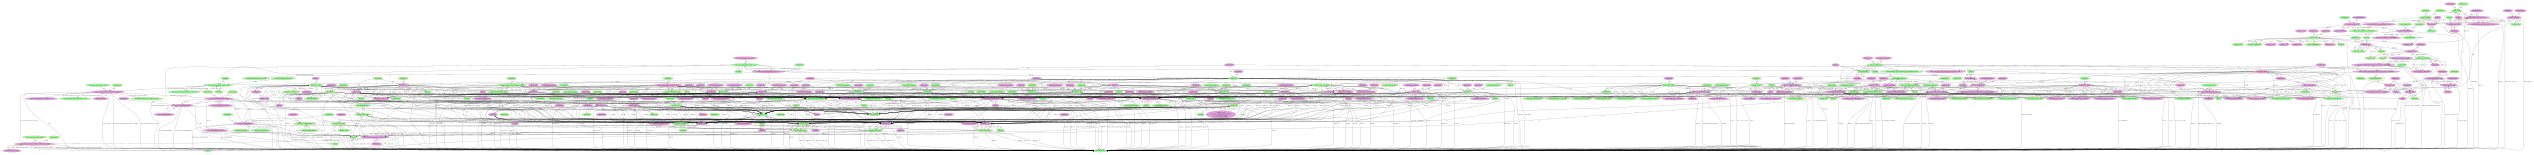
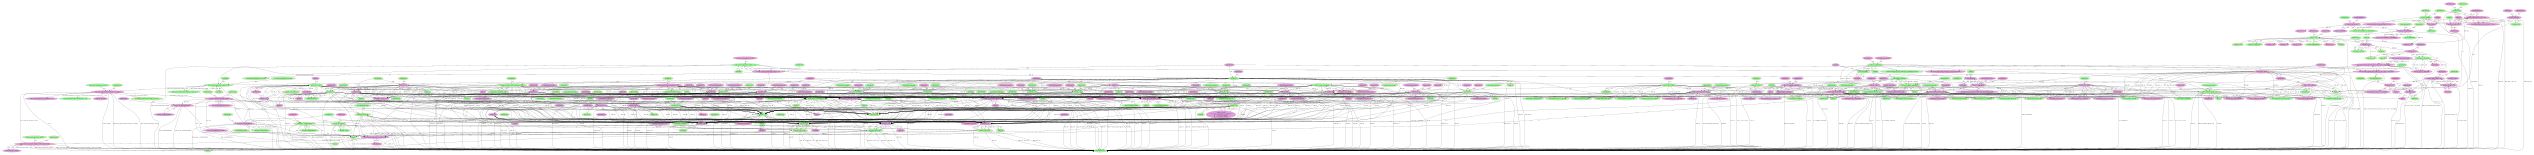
(2210, 92) -> (2210, 92)
